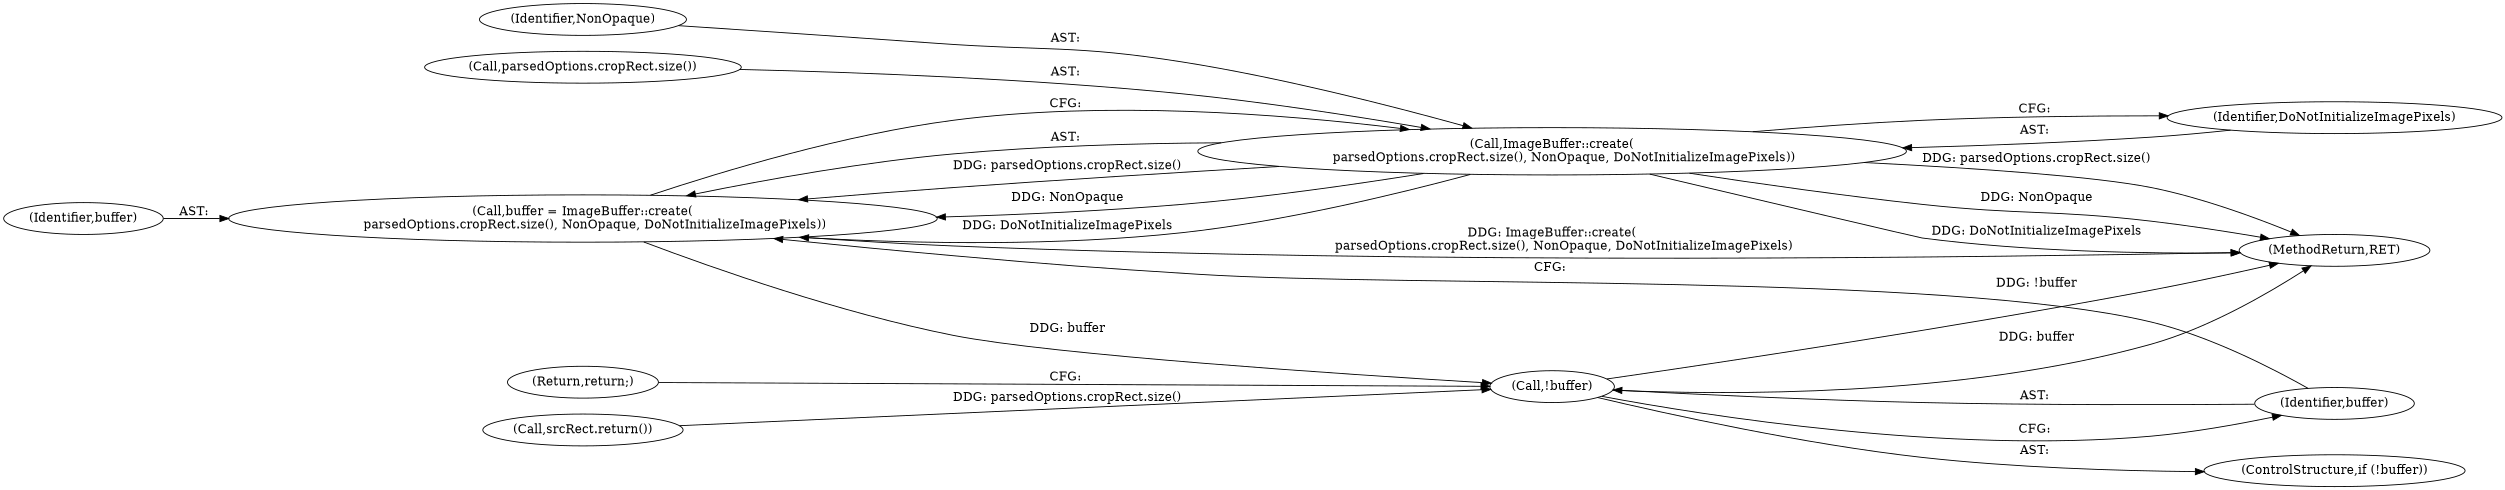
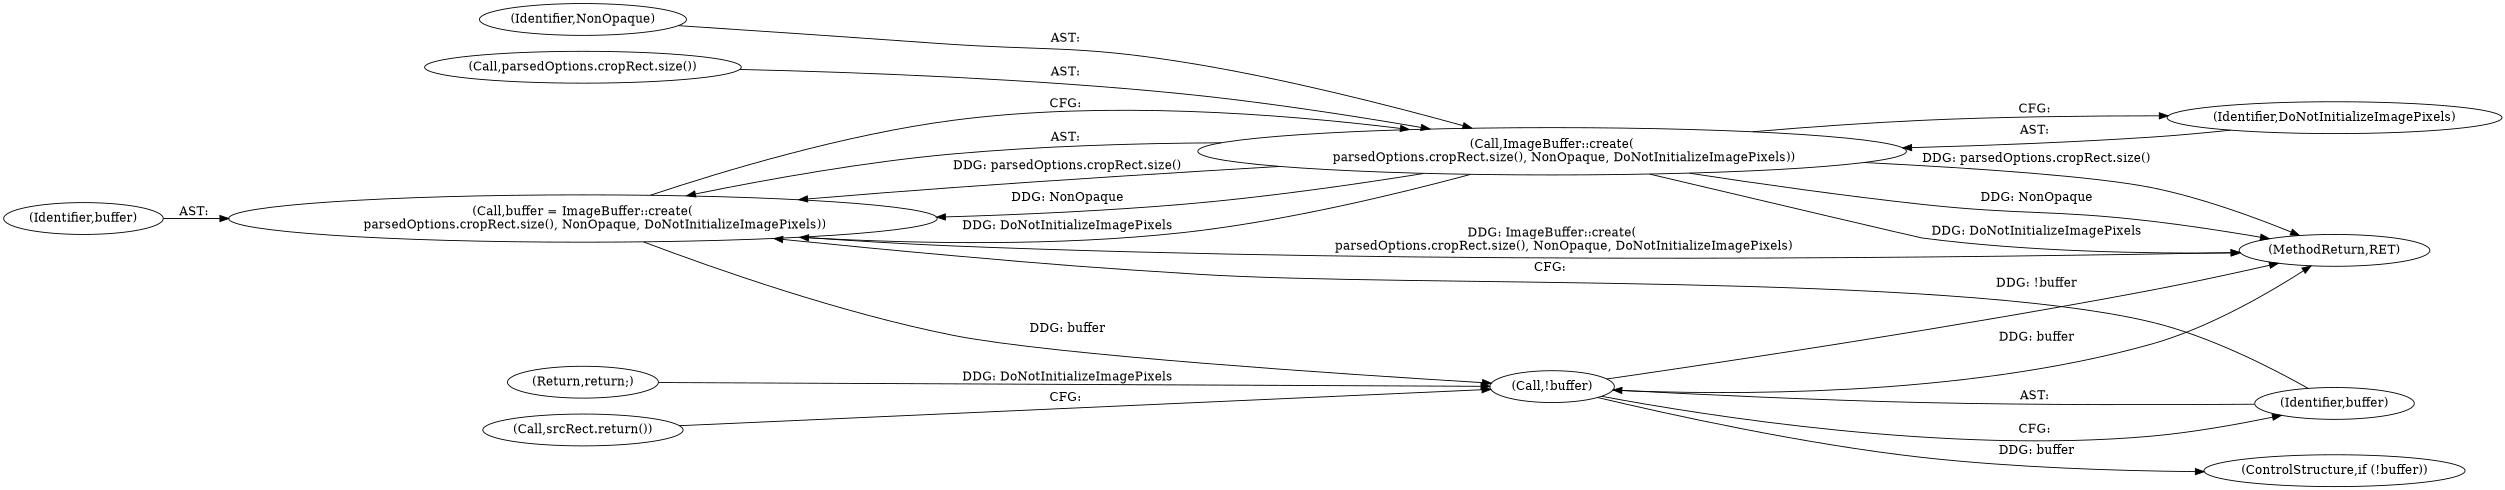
(1068, 377) -> (1068, 377)
(1068, 398) -> (1068, 398)
(2037, 451) -> (2037, 451)
